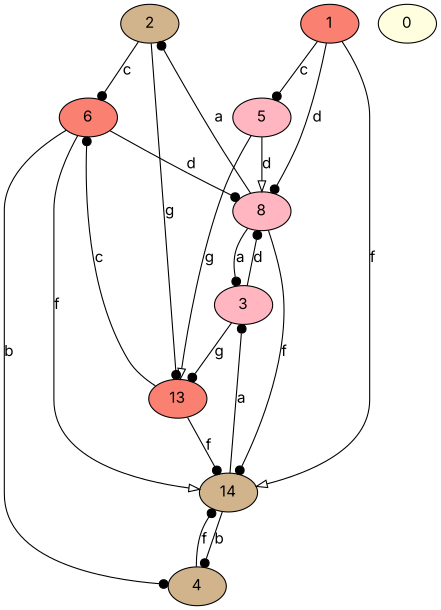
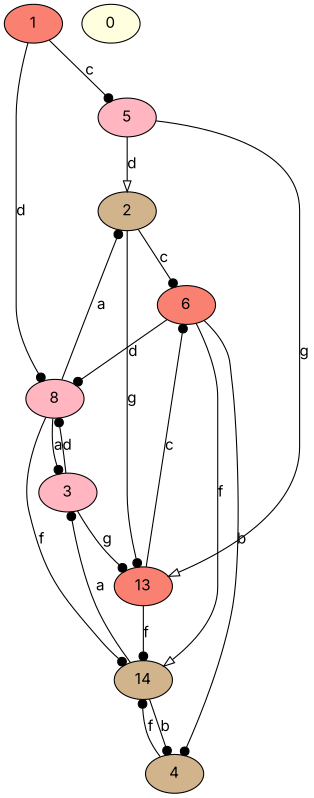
(262, 159) -> (127, 159)
(370, 289) -> none
